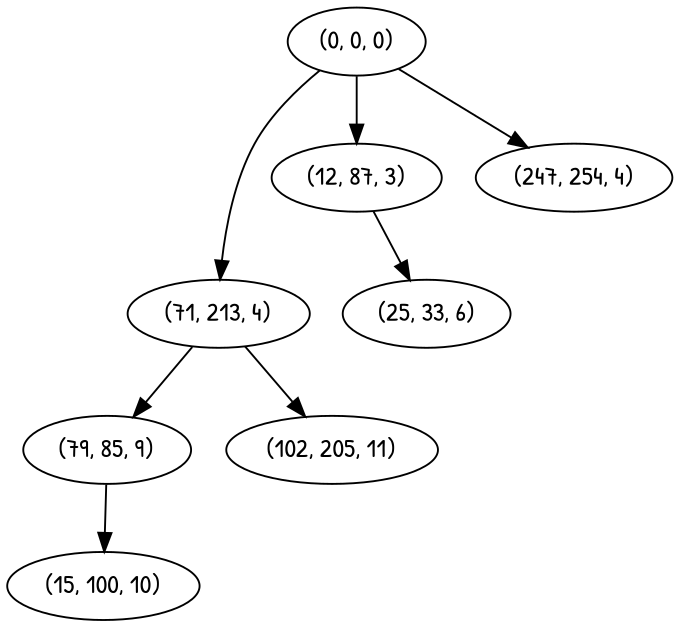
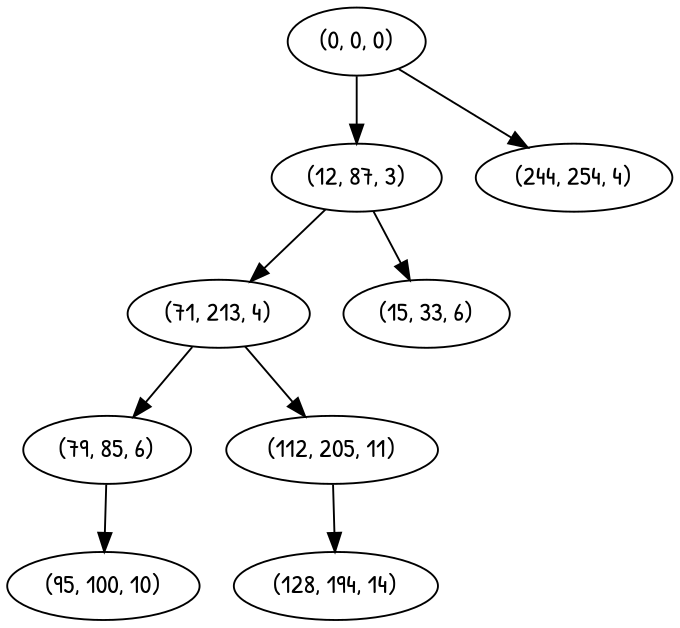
(249, 154) -> (295, 239)
(574, 178) -> (574, 178)
(427, 314) -> (427, 314)
(107, 450) -> (107, 450)
(332, 450) -> (332, 450)
(103, 586) -> (103, 586)
none -> (336, 586)
